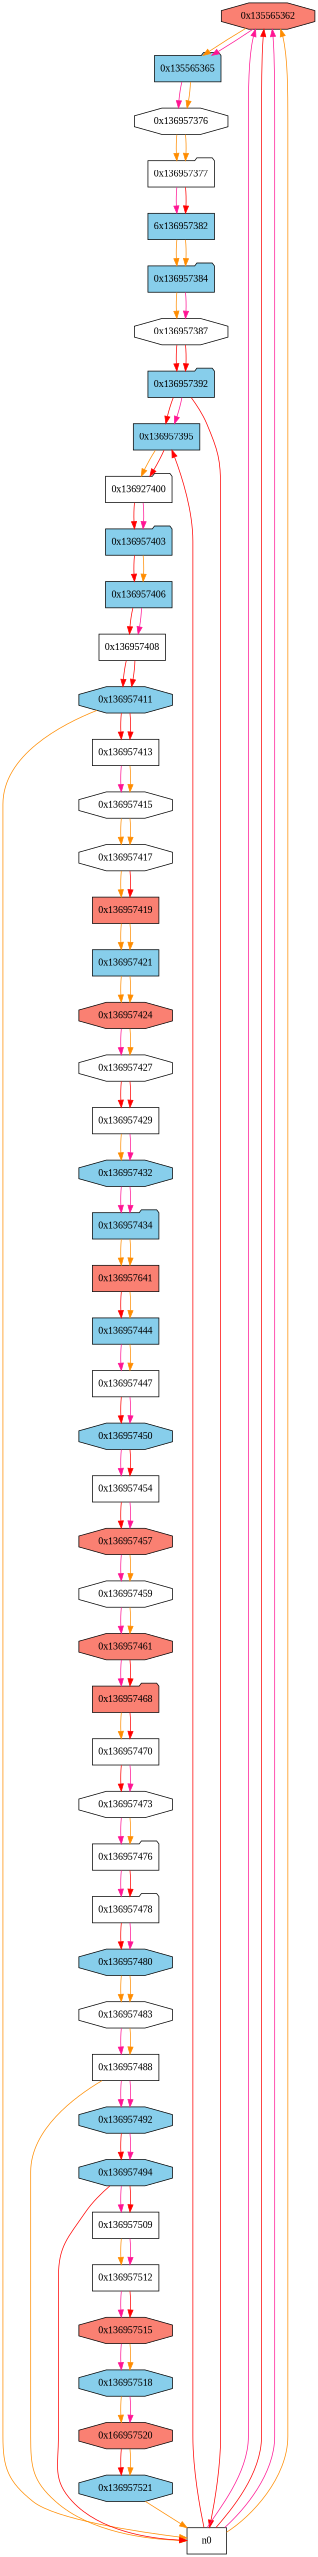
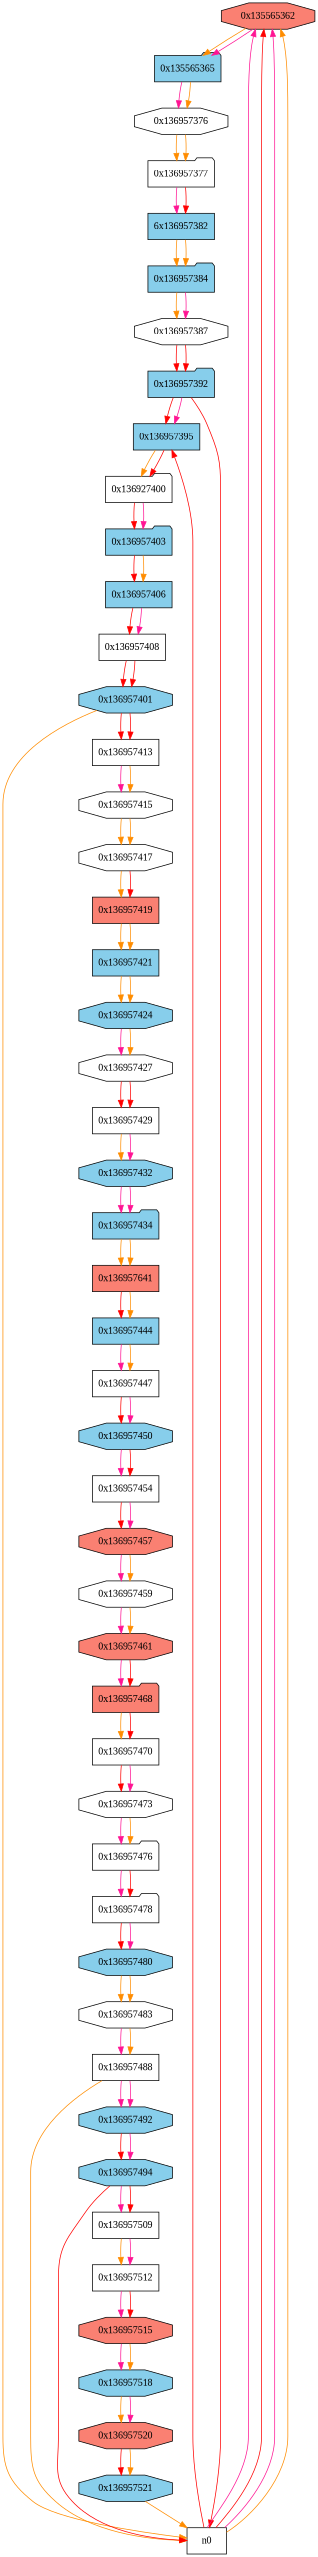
(126, 700) -> (126, 700)
(126, 1015) -> (126, 1015)
(126, 2436) -> (126, 2436)
